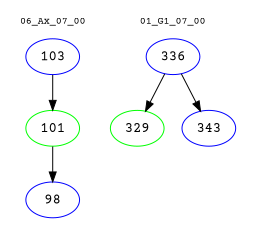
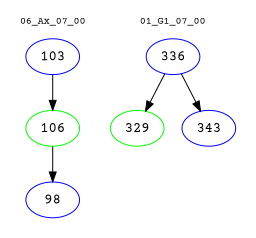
(53, 128) -> (53, 128)
